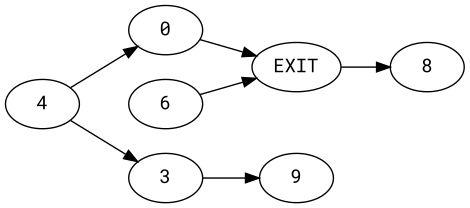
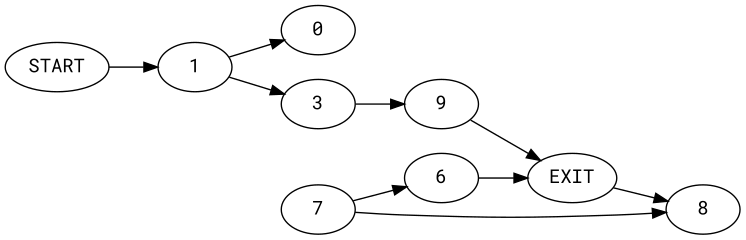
(221, 46) -> (500, 137)
none -> (57, 67)
(42, 104) -> (195, 67)
none -> (318, 210)
